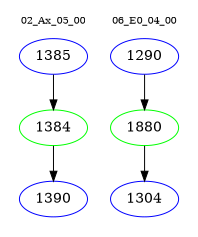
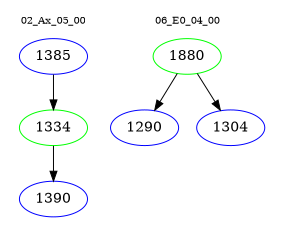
(145, 87) -> (169, 88)
(53, 128) -> (53, 128)
